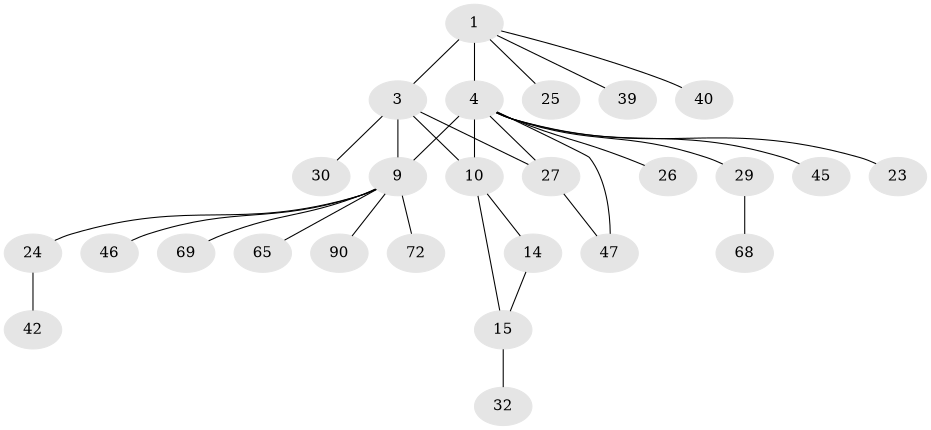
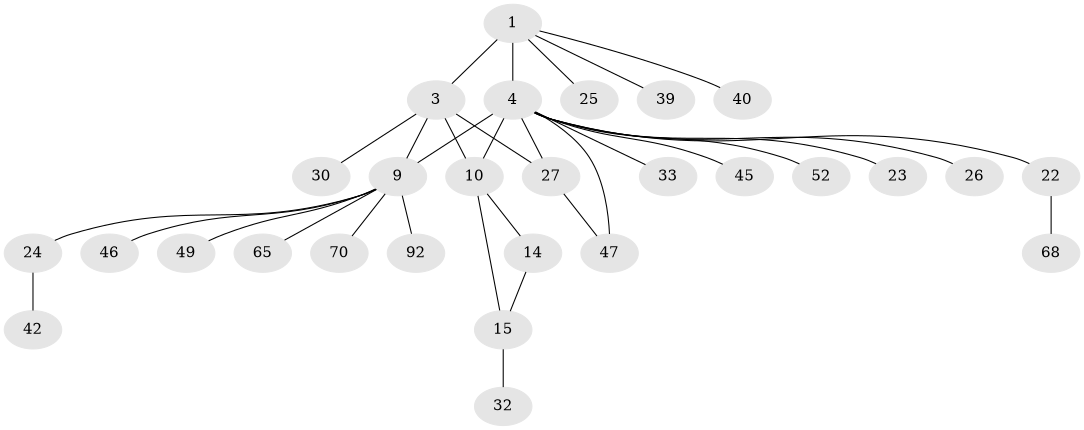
none -> (668, 177)
(745, 177) -> (1051, 177)
none -> (821, 177)
(186, 253) -> (186, 253)
(339, 253) -> (339, 253)
(416, 253) -> (416, 253)
